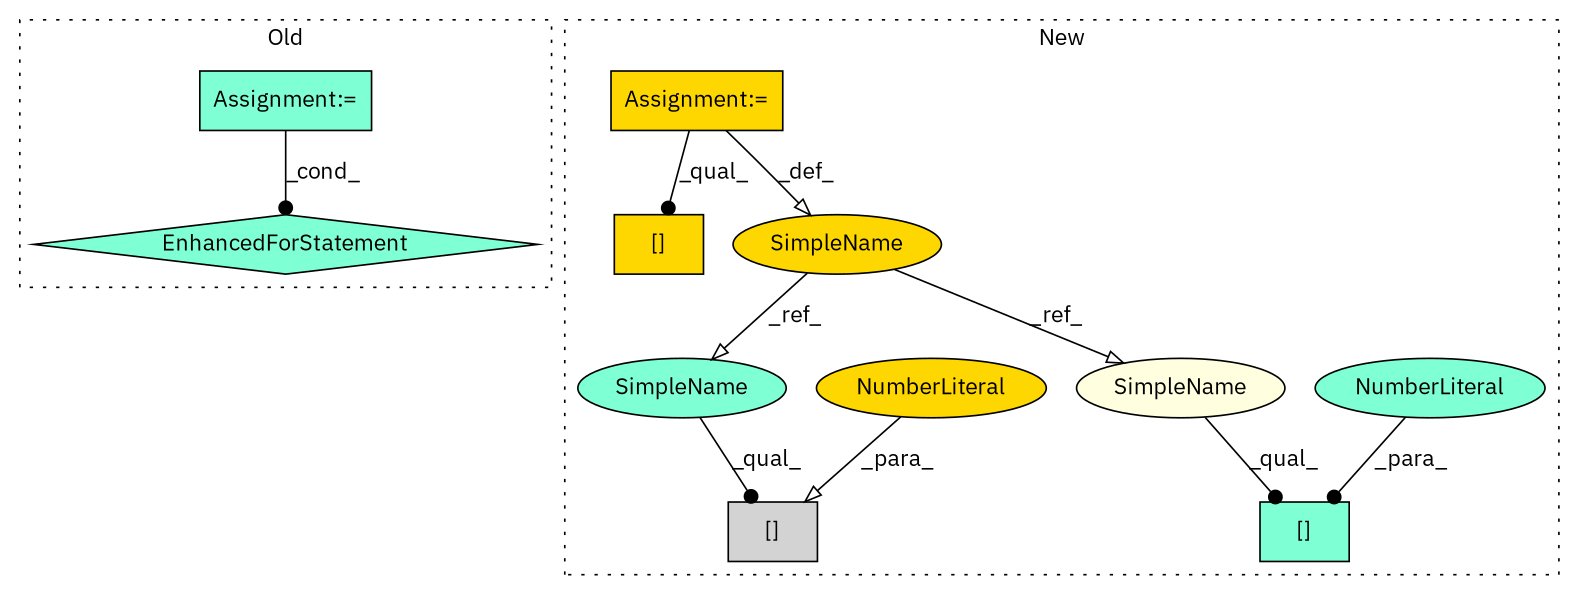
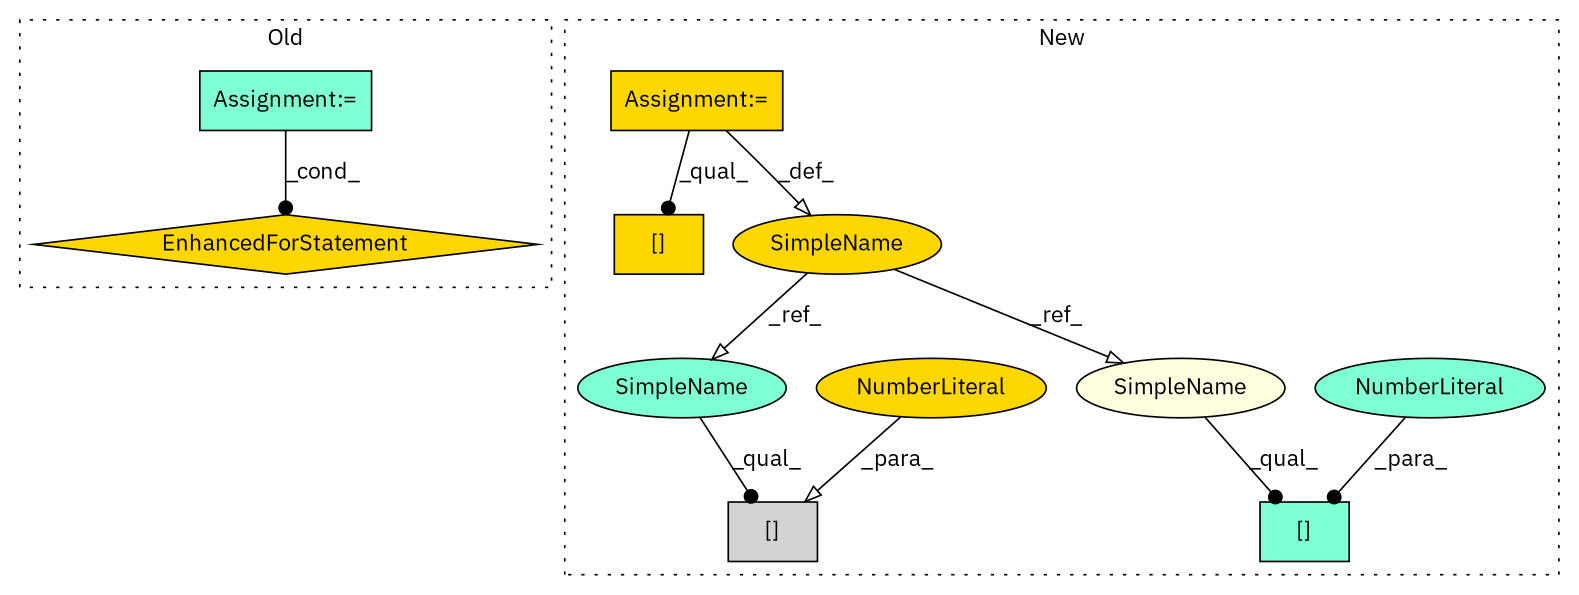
(286, 244) -> (286, 244)
